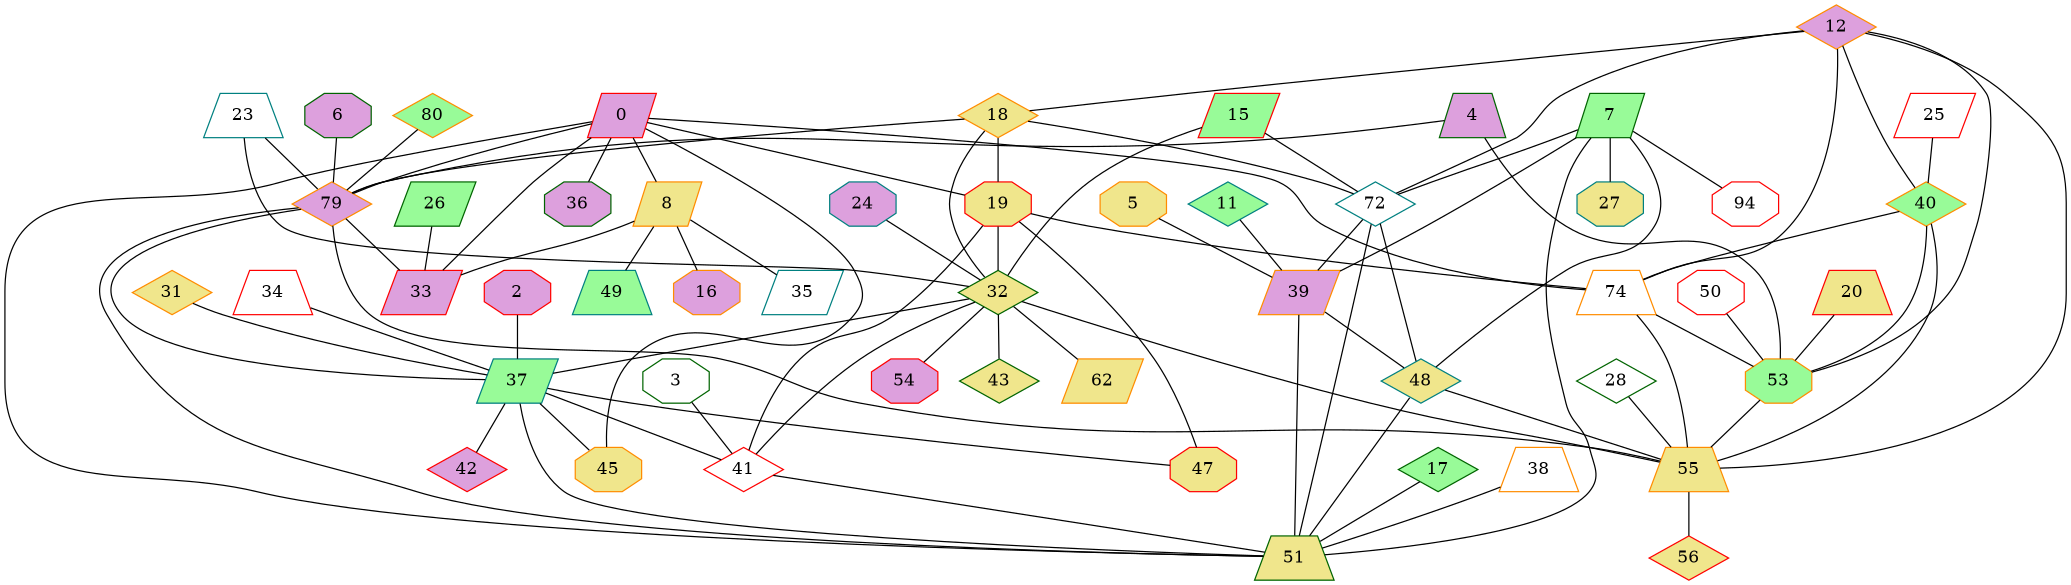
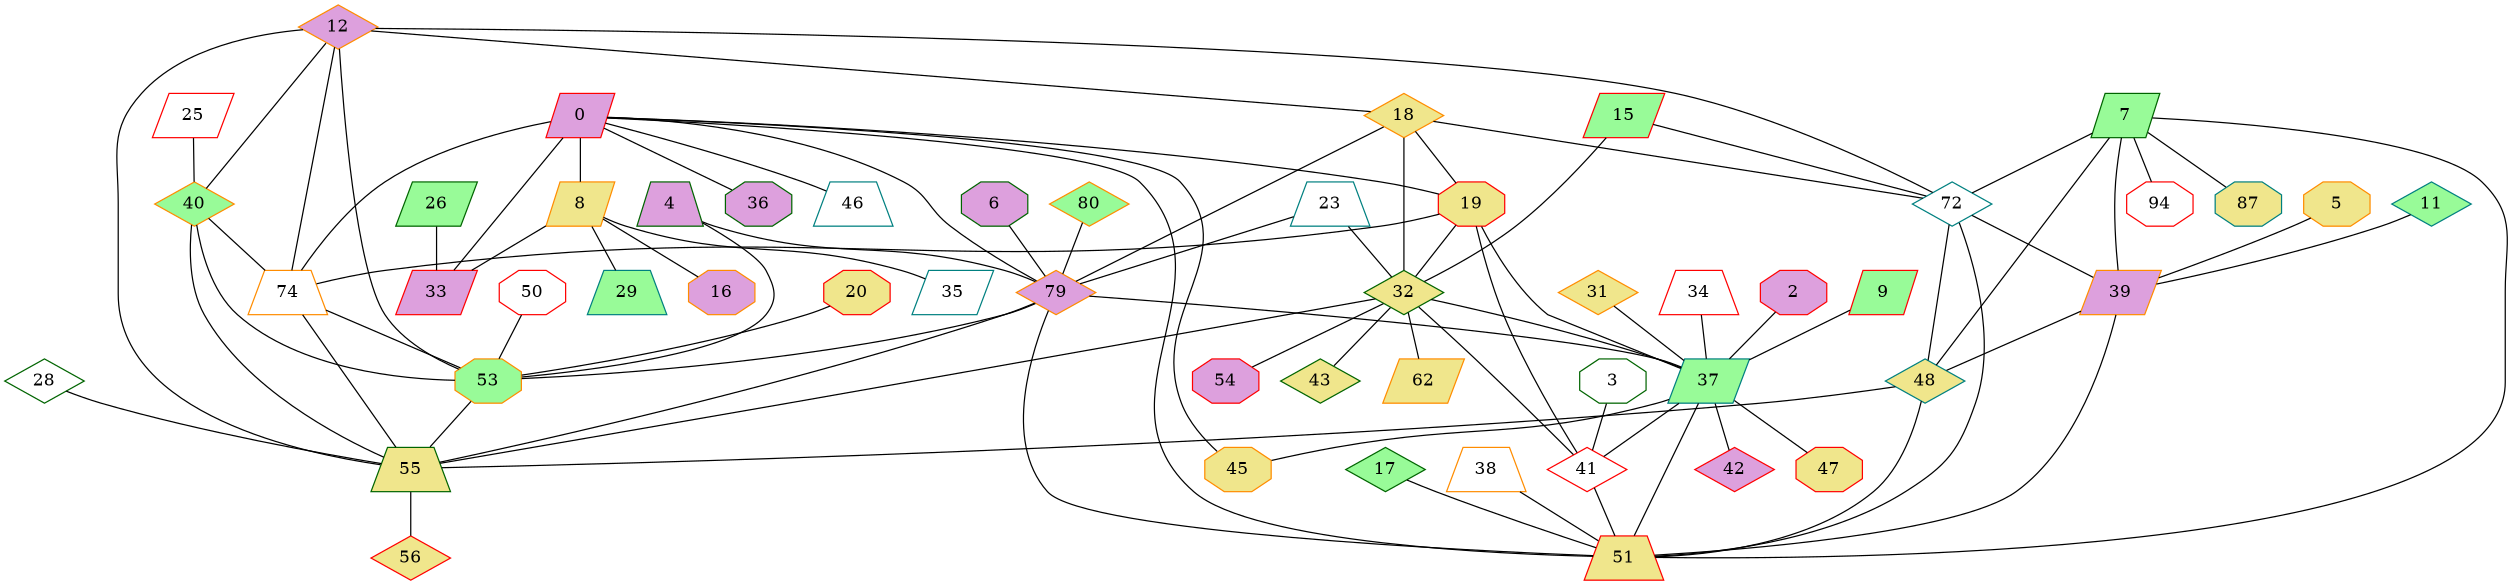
none -> (853, 204)
(863, 204) -> none
(1610, 204) -> (2248, 204)
(366, 238) -> (781, 356)
(612, 293) -> (627, 293)
(1852, 293) -> (857, 293)
none -> (1883, 293)
(1125, 322) -> (1563, 321)
(1689, 470) -> (411, 470)
(1294, 558) -> (1624, 558)
